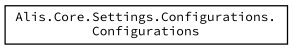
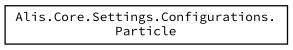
(146, 25) -> (146, 25)
